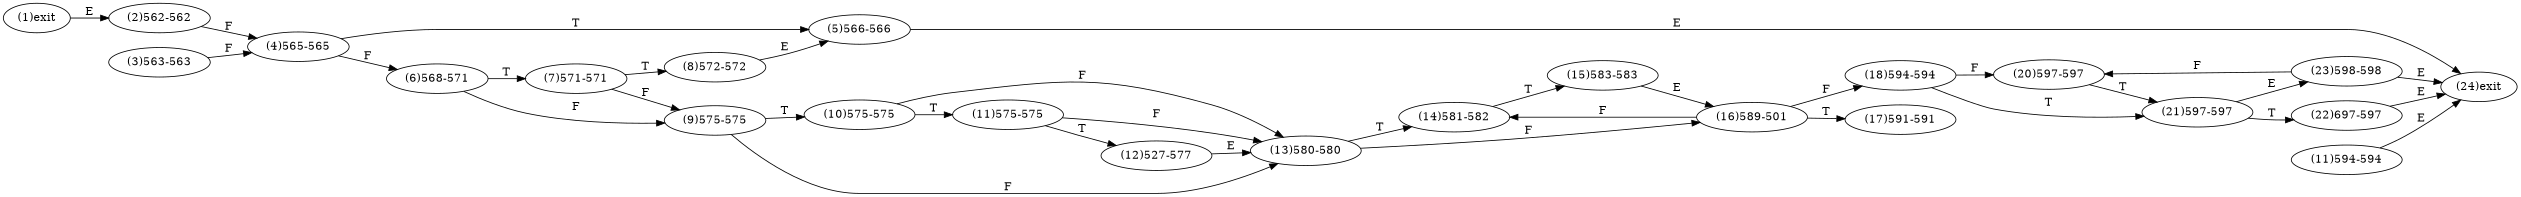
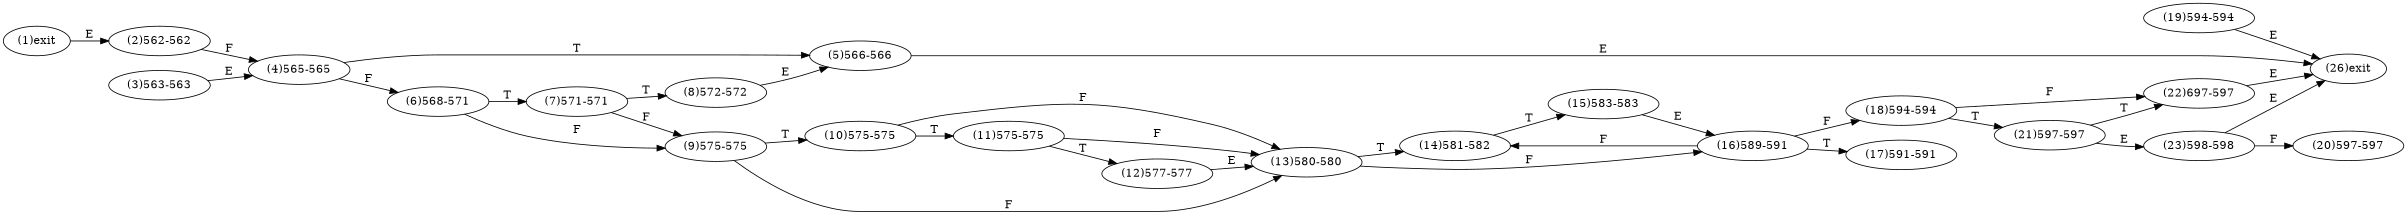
(229, 49) -> (229, 72)
(1971, 75) -> (2046, 102)
(2479, 87) -> (2348, 69)
(2119, 92) -> none
(1752, 117) -> (1753, 146)
(1156, 156) -> (1157, 174)
(2347, 160) -> (2199, 18)
